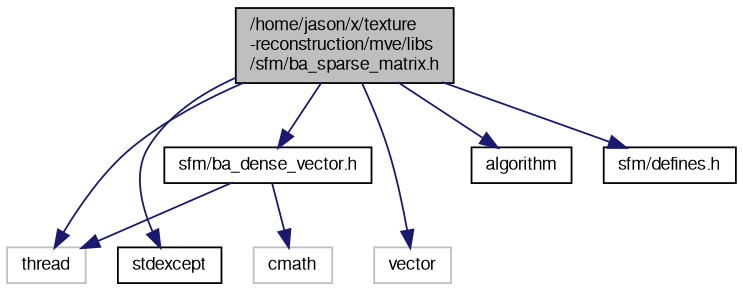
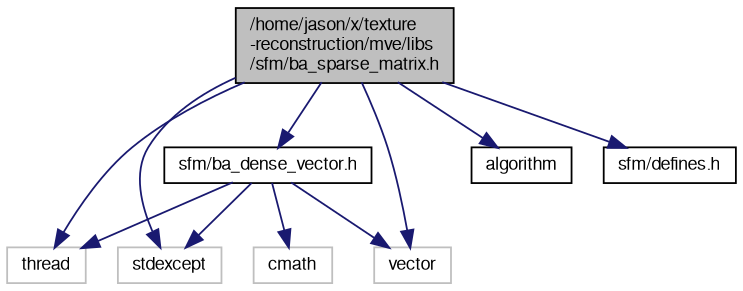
none -> (225, 209)
none -> (333, 210)
(170, 265) -> (170, 265)
